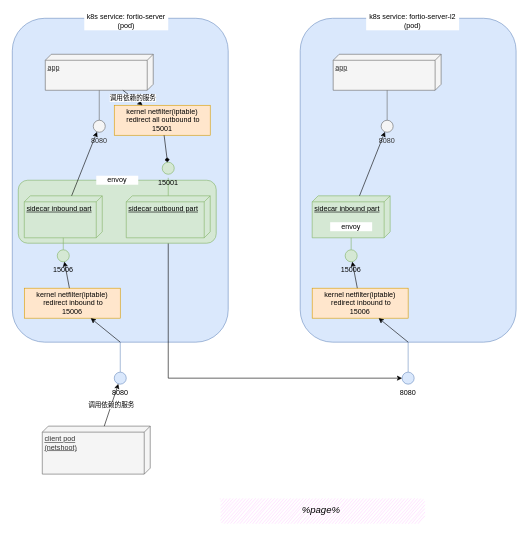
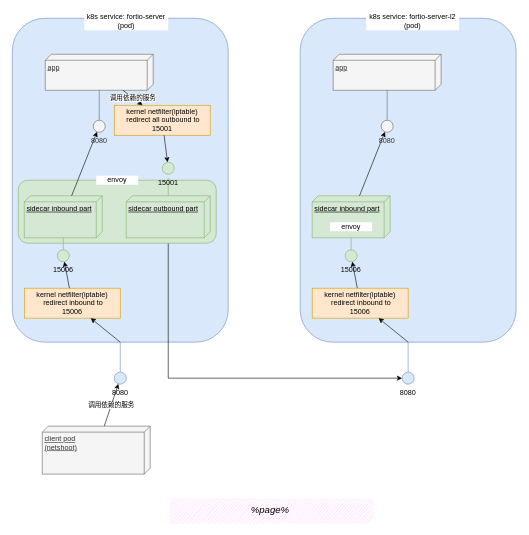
(167, 156) -> (167, 157)
(321, 510) -> (270, 510)
